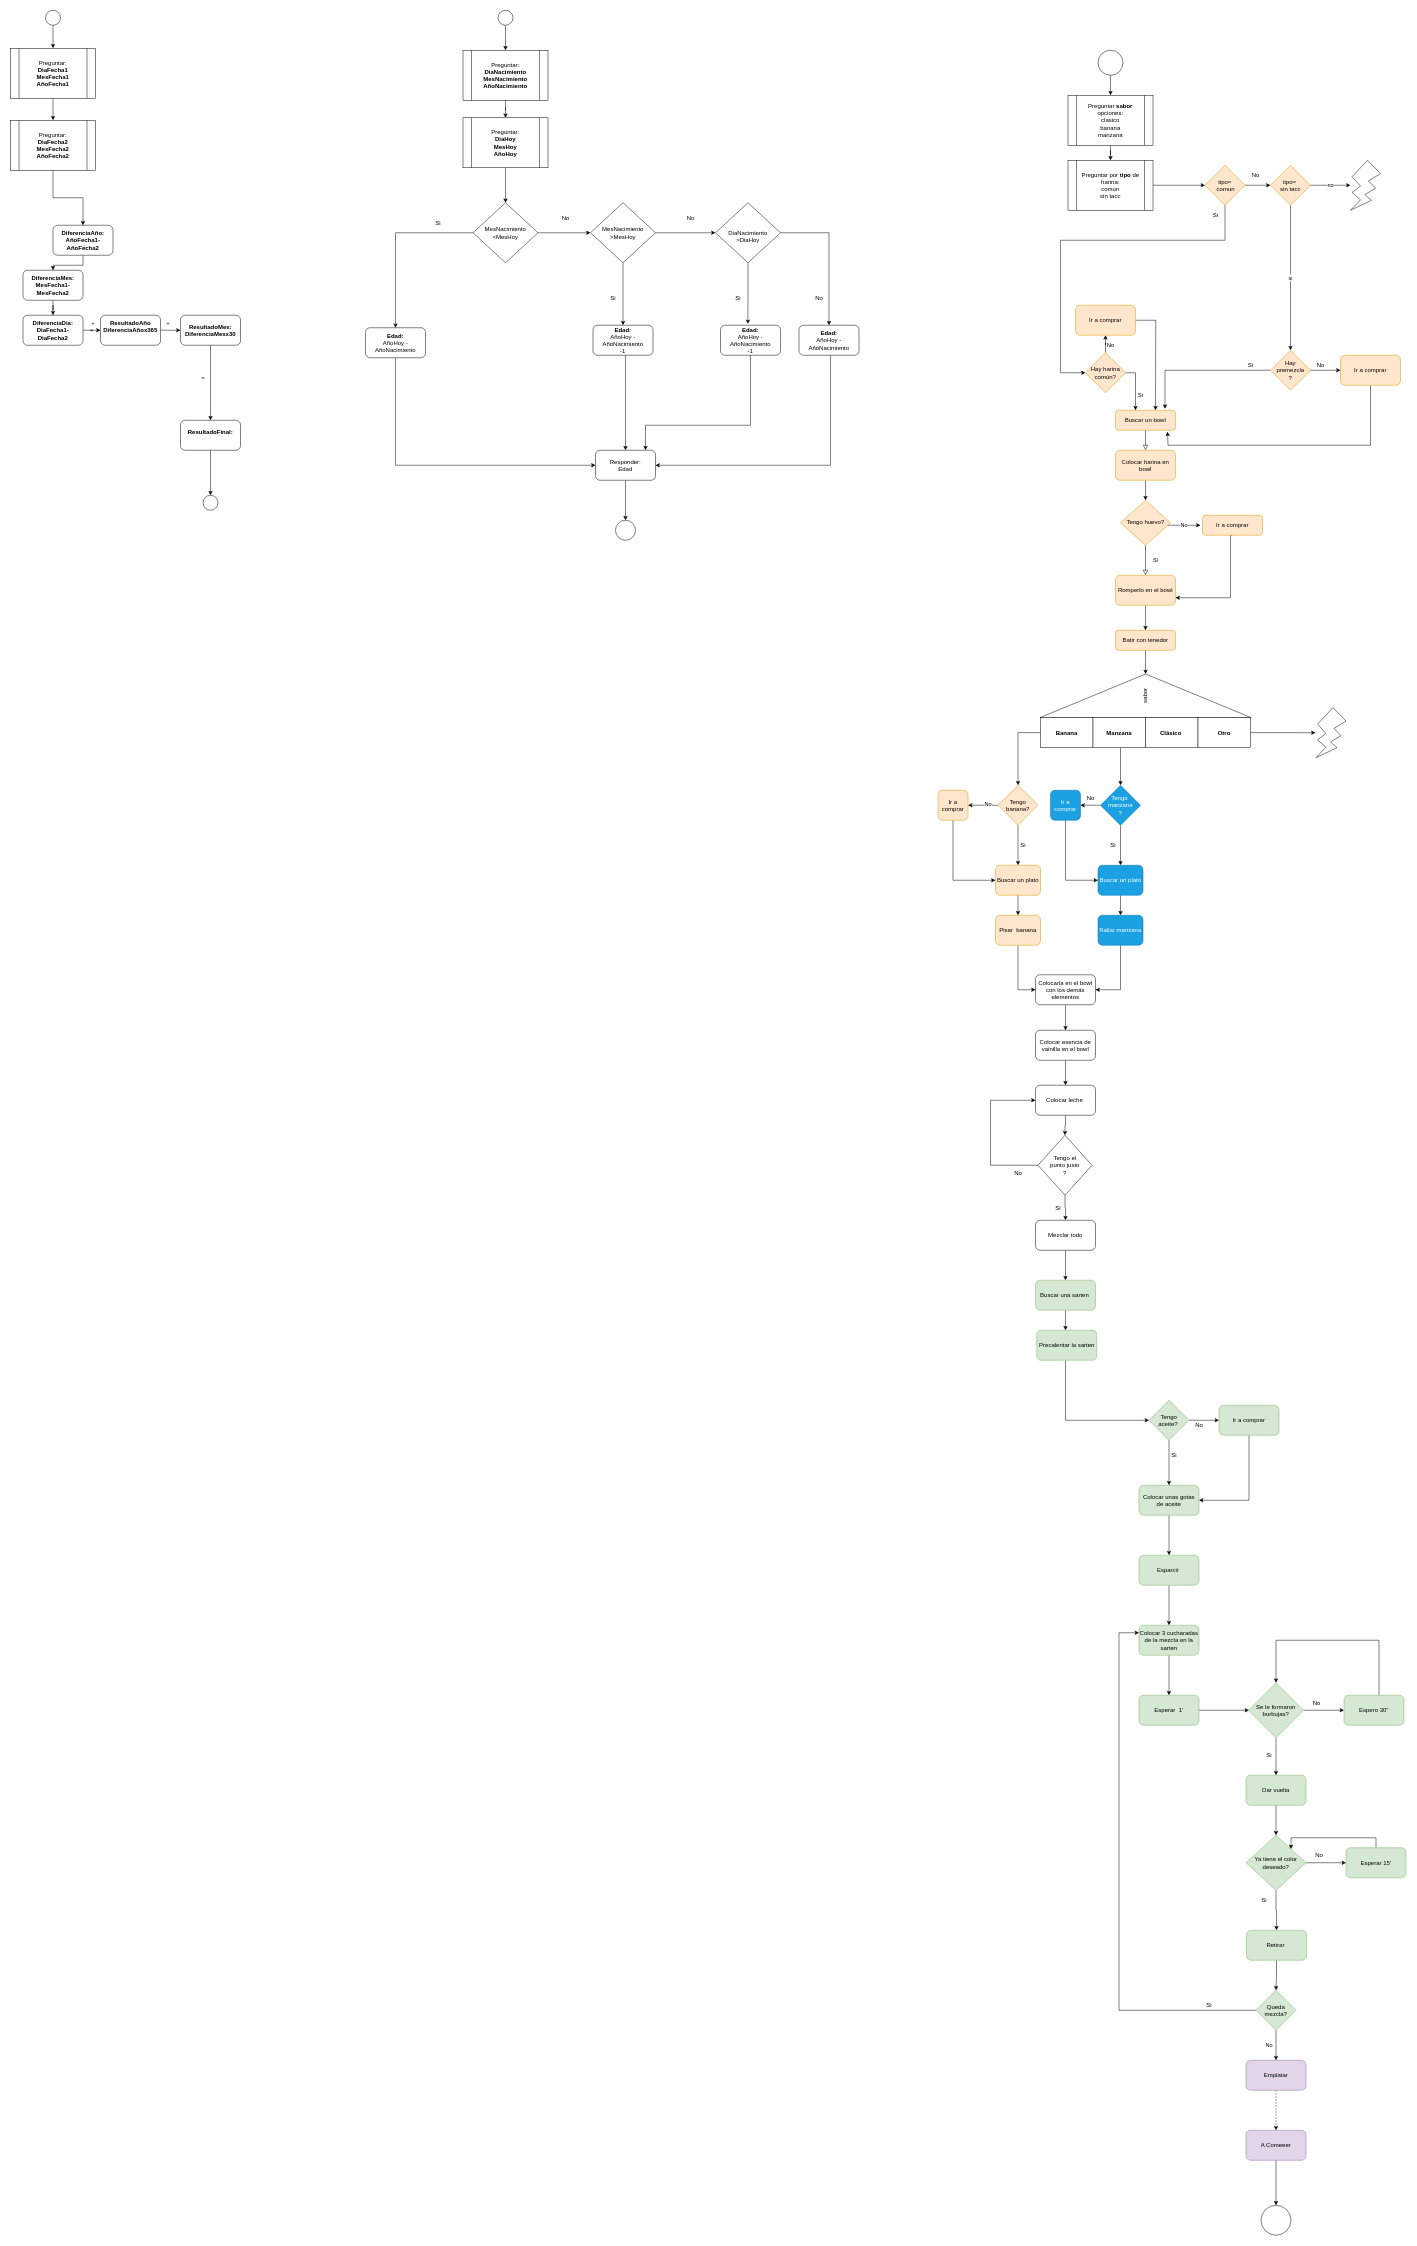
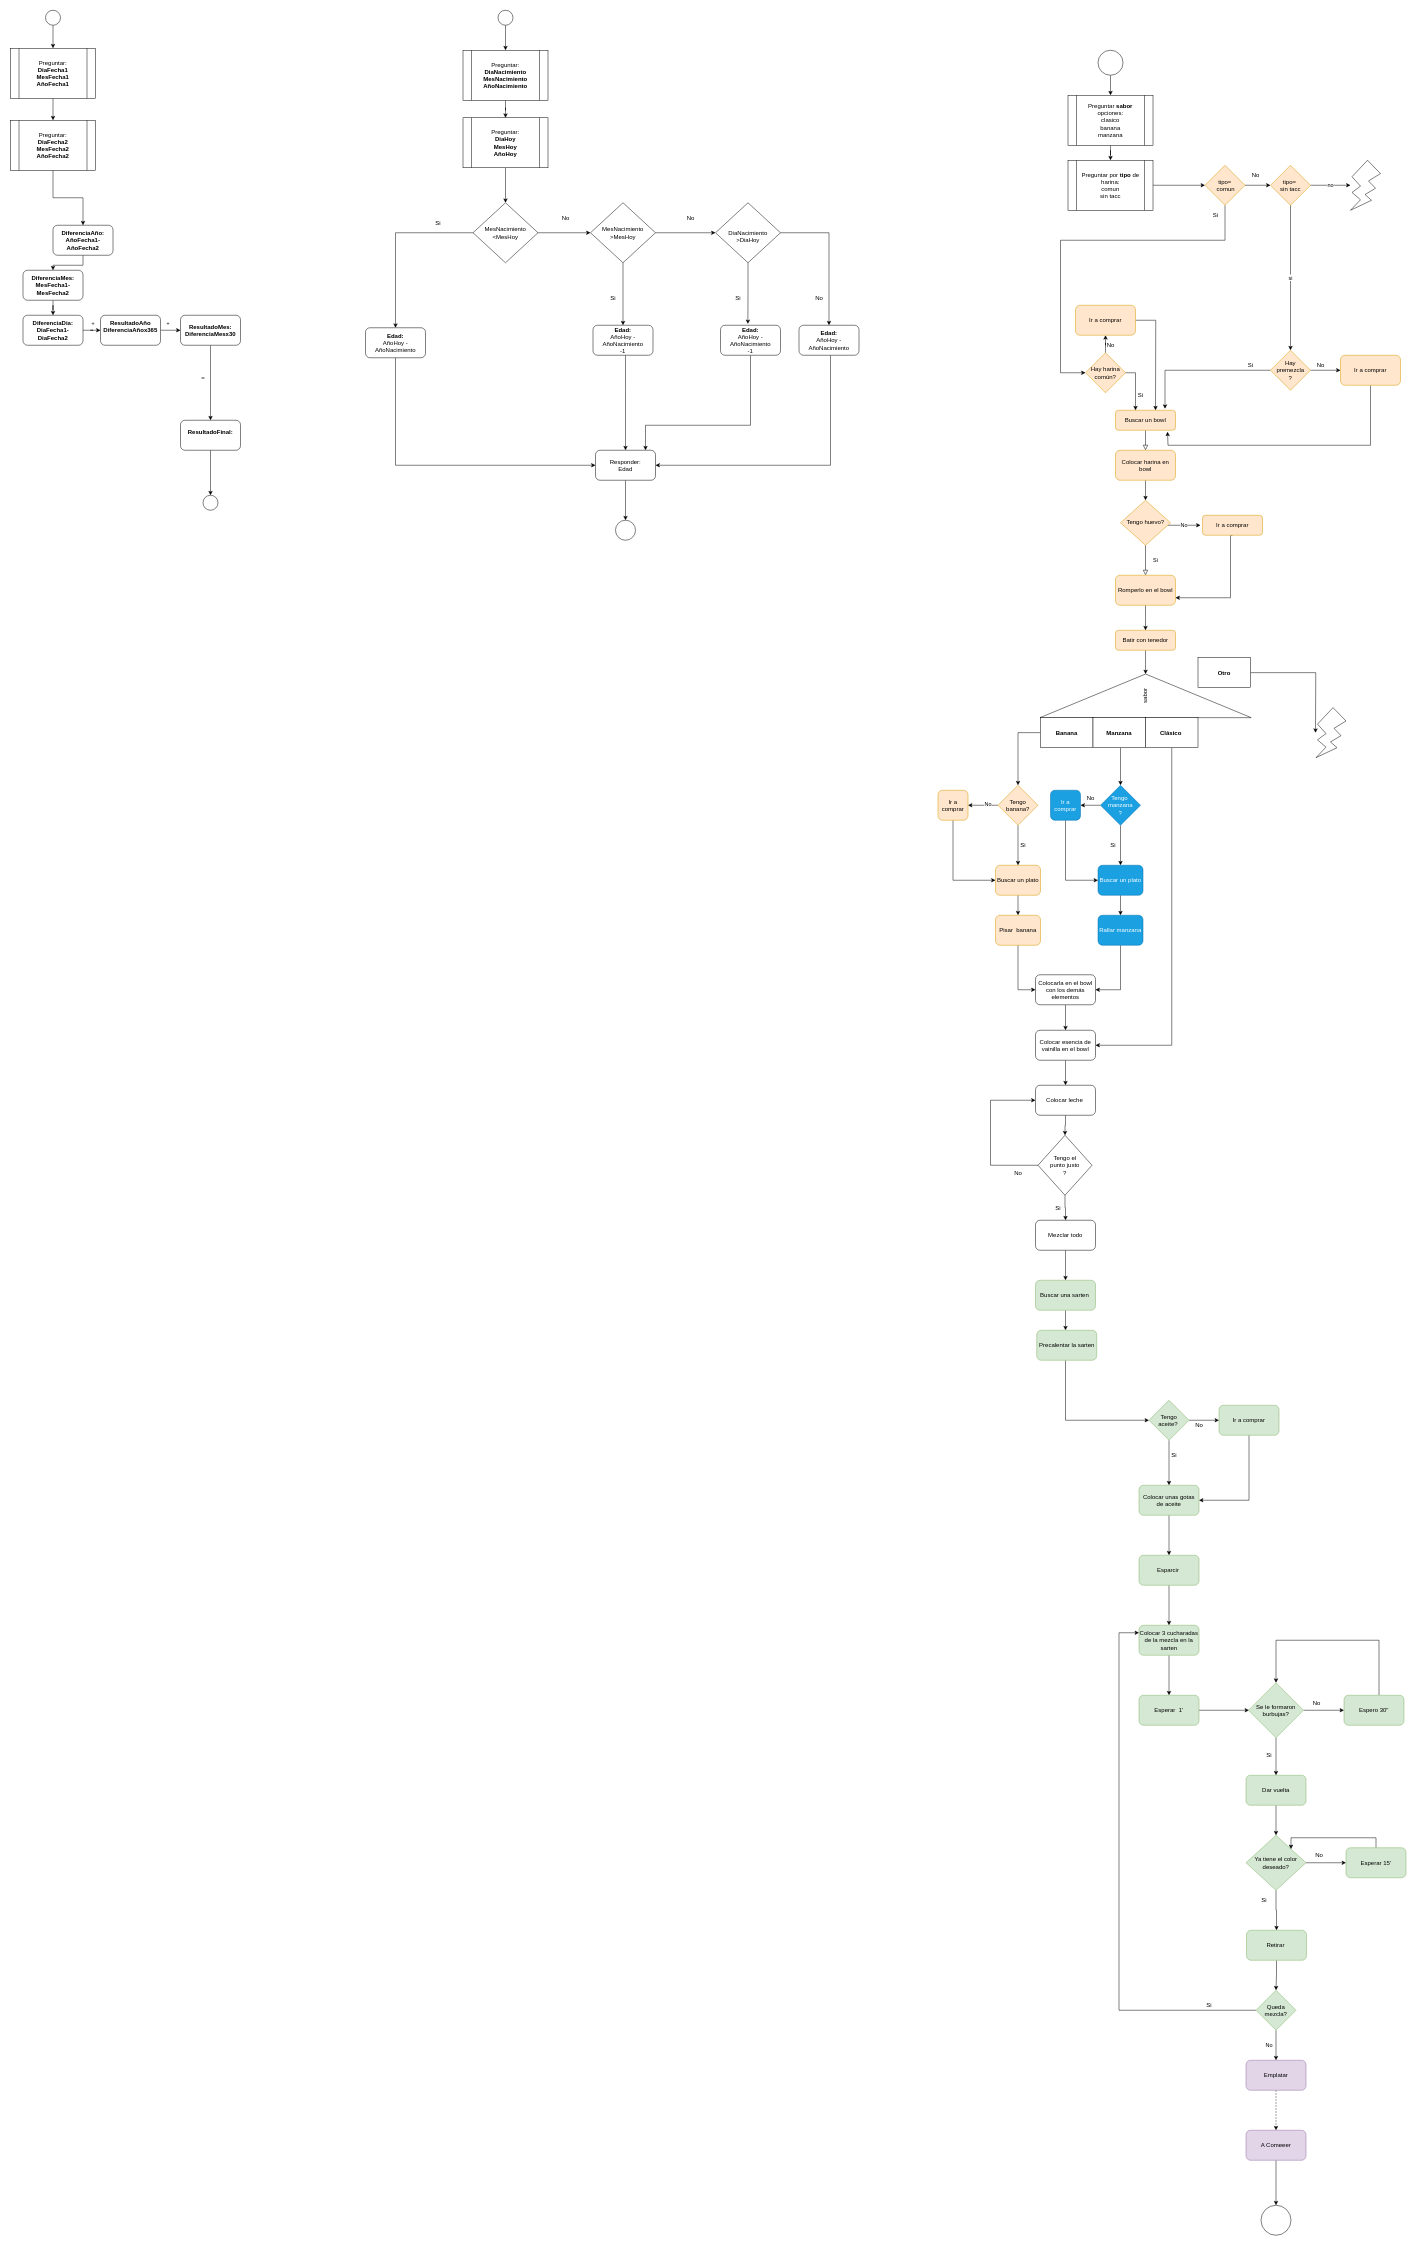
(1224, 733) -> (1224, 673)
none -> (1100, 1045)
